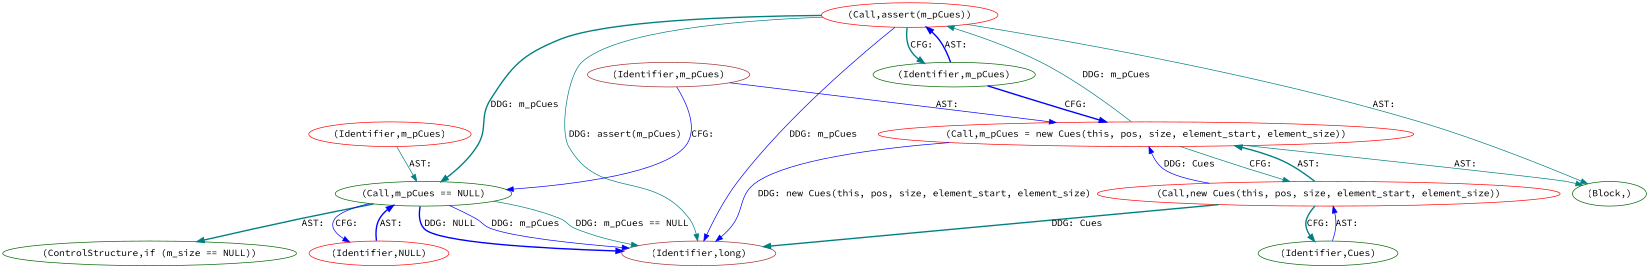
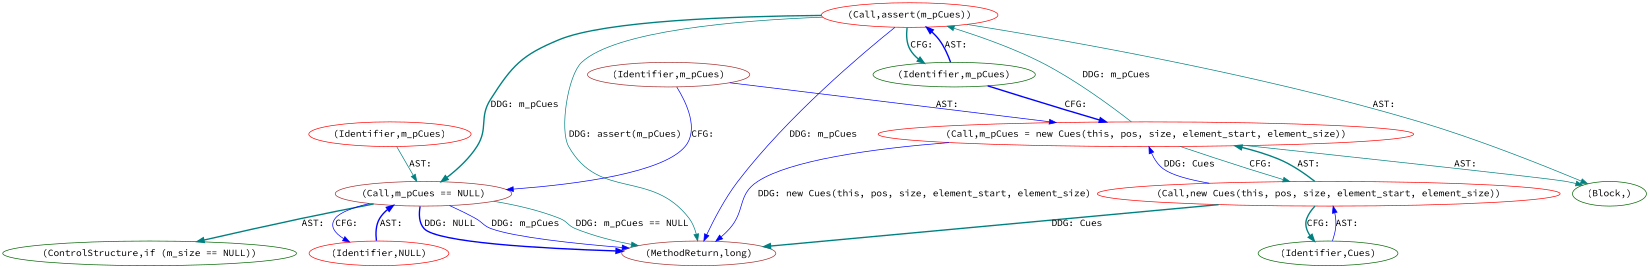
(424, 194) -> (424, 194)
(699, 253) -> (699, 253)
